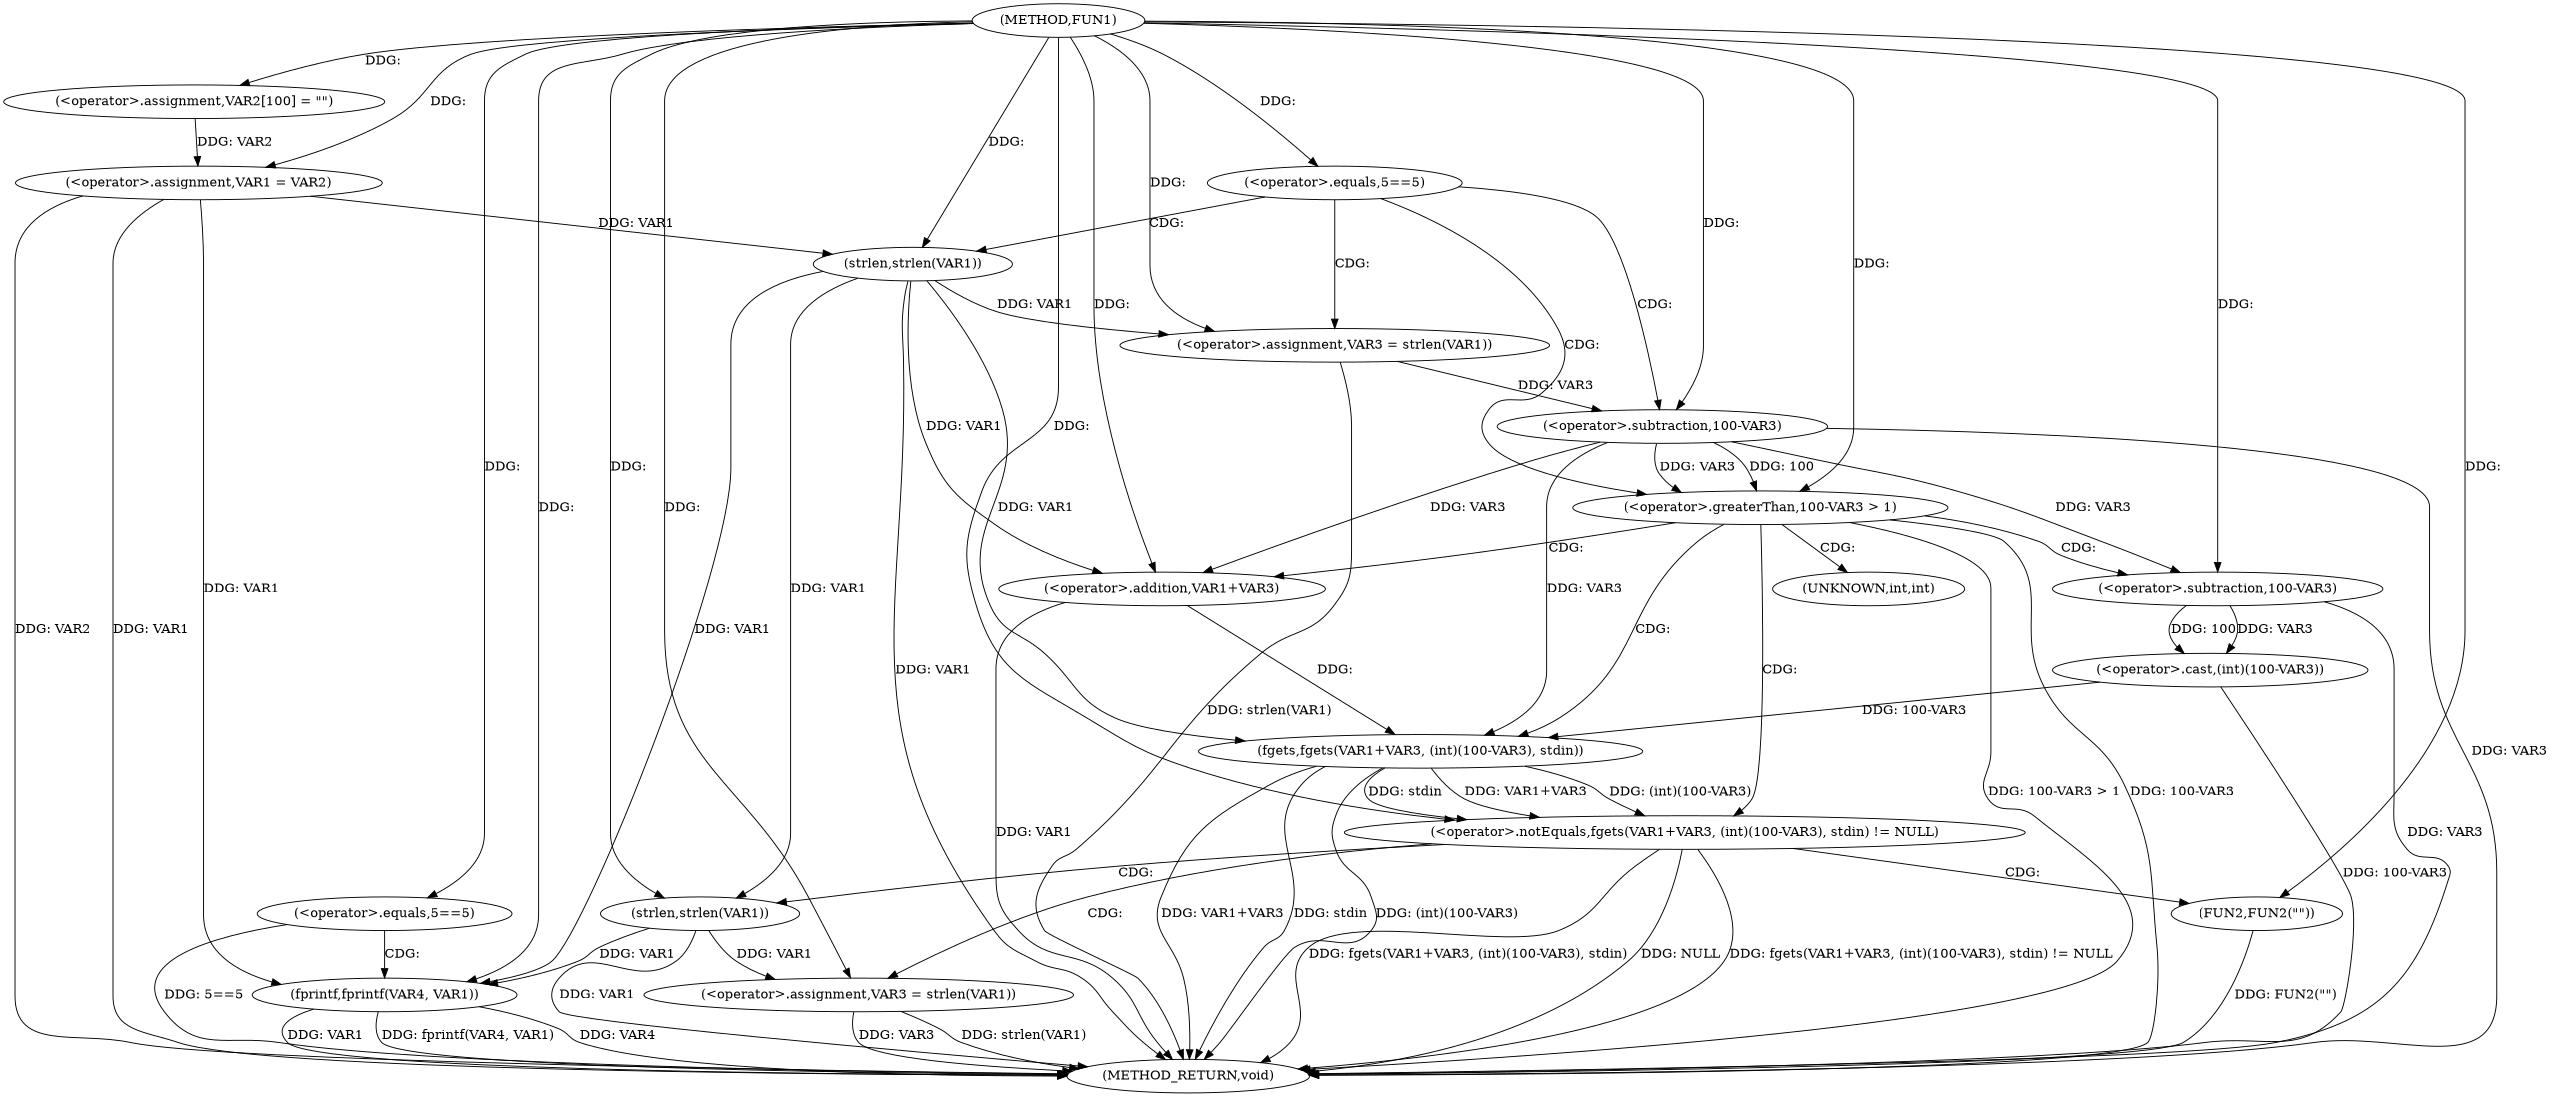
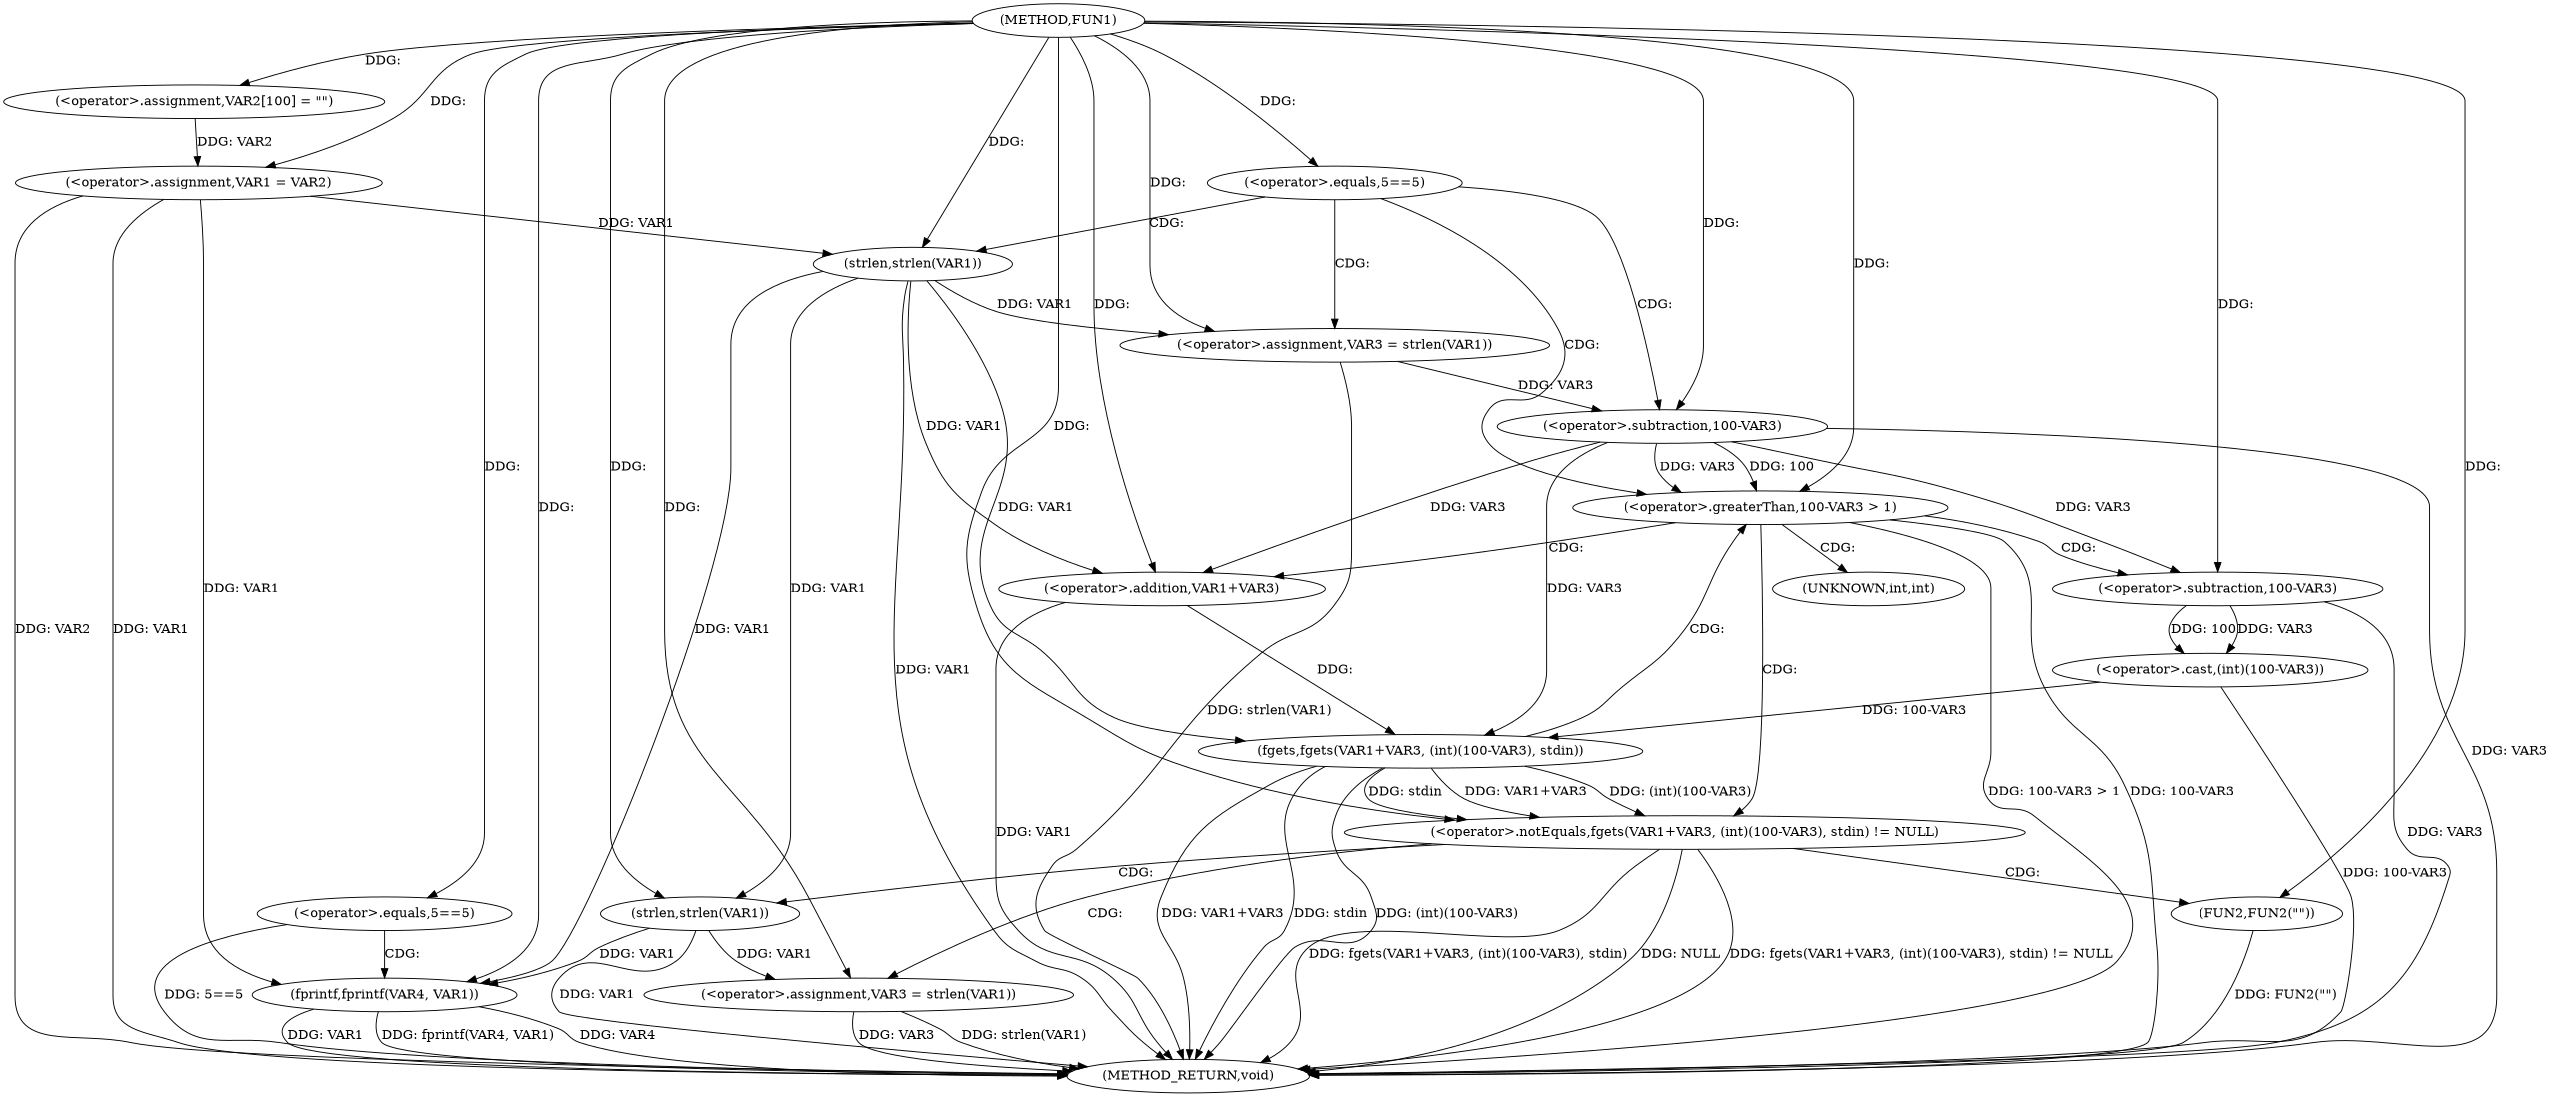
(1631, 634) -> (1657, 660)
